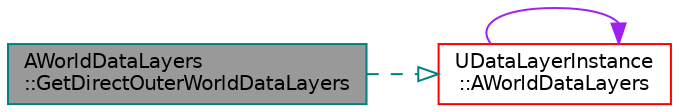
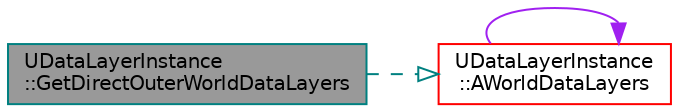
(187, 74) -> (187, 74)
